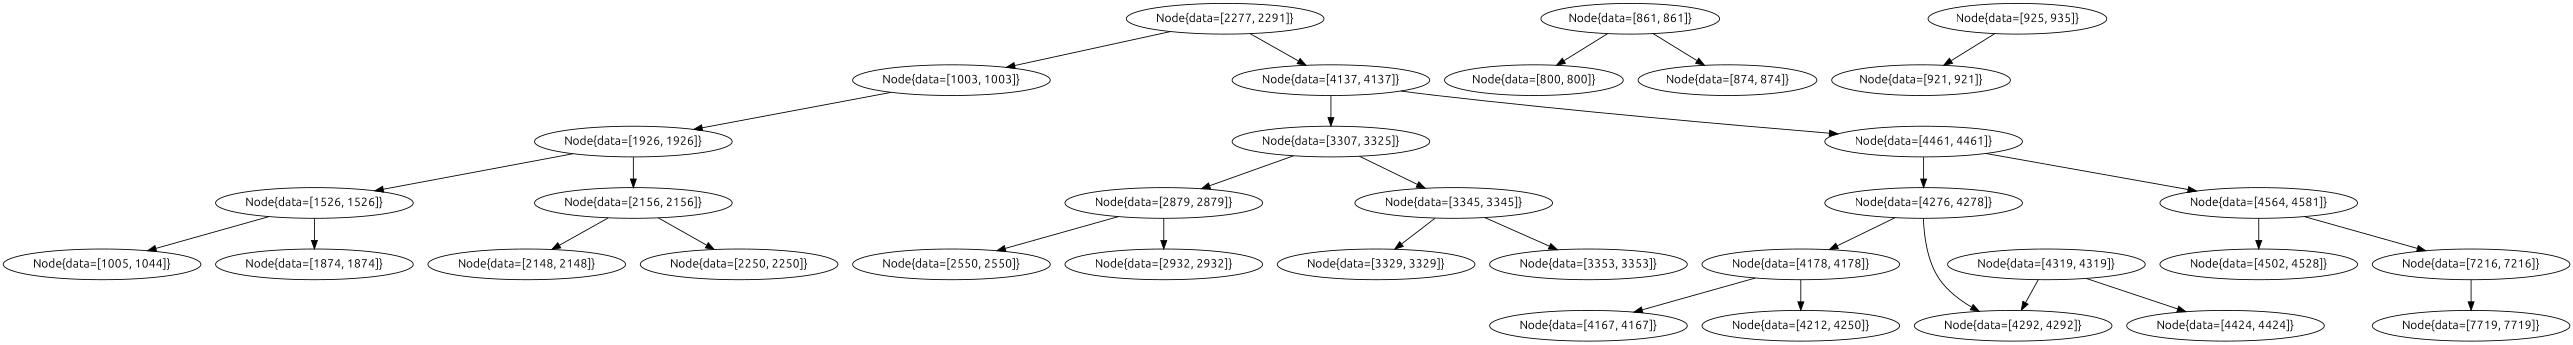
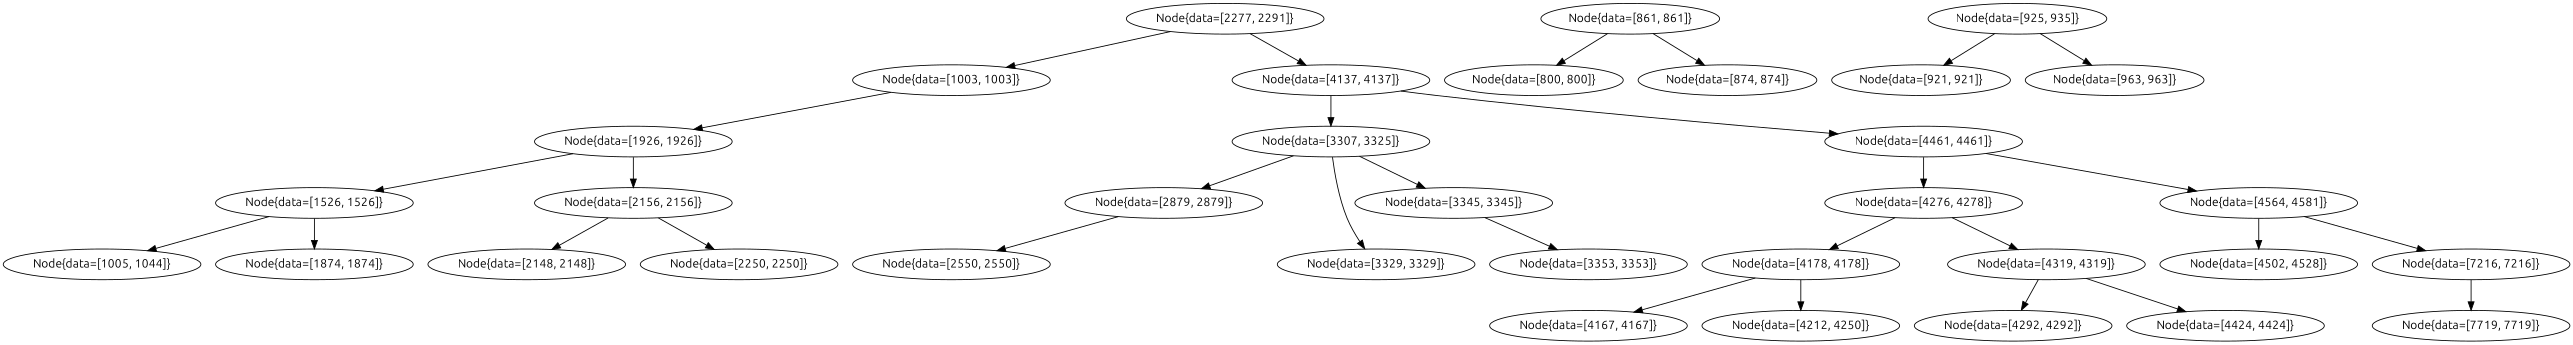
none -> (2115, 80)
(1418, 231) -> (1341, 201)
(1164, 264) -> none
(1934, 270) -> (1981, 232)
